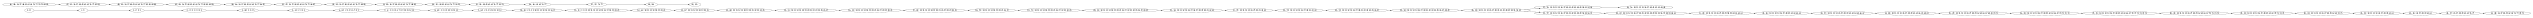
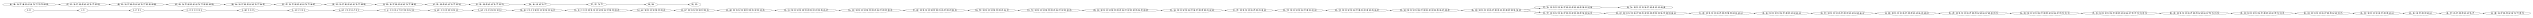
(446, 5) -> (446, 5)
